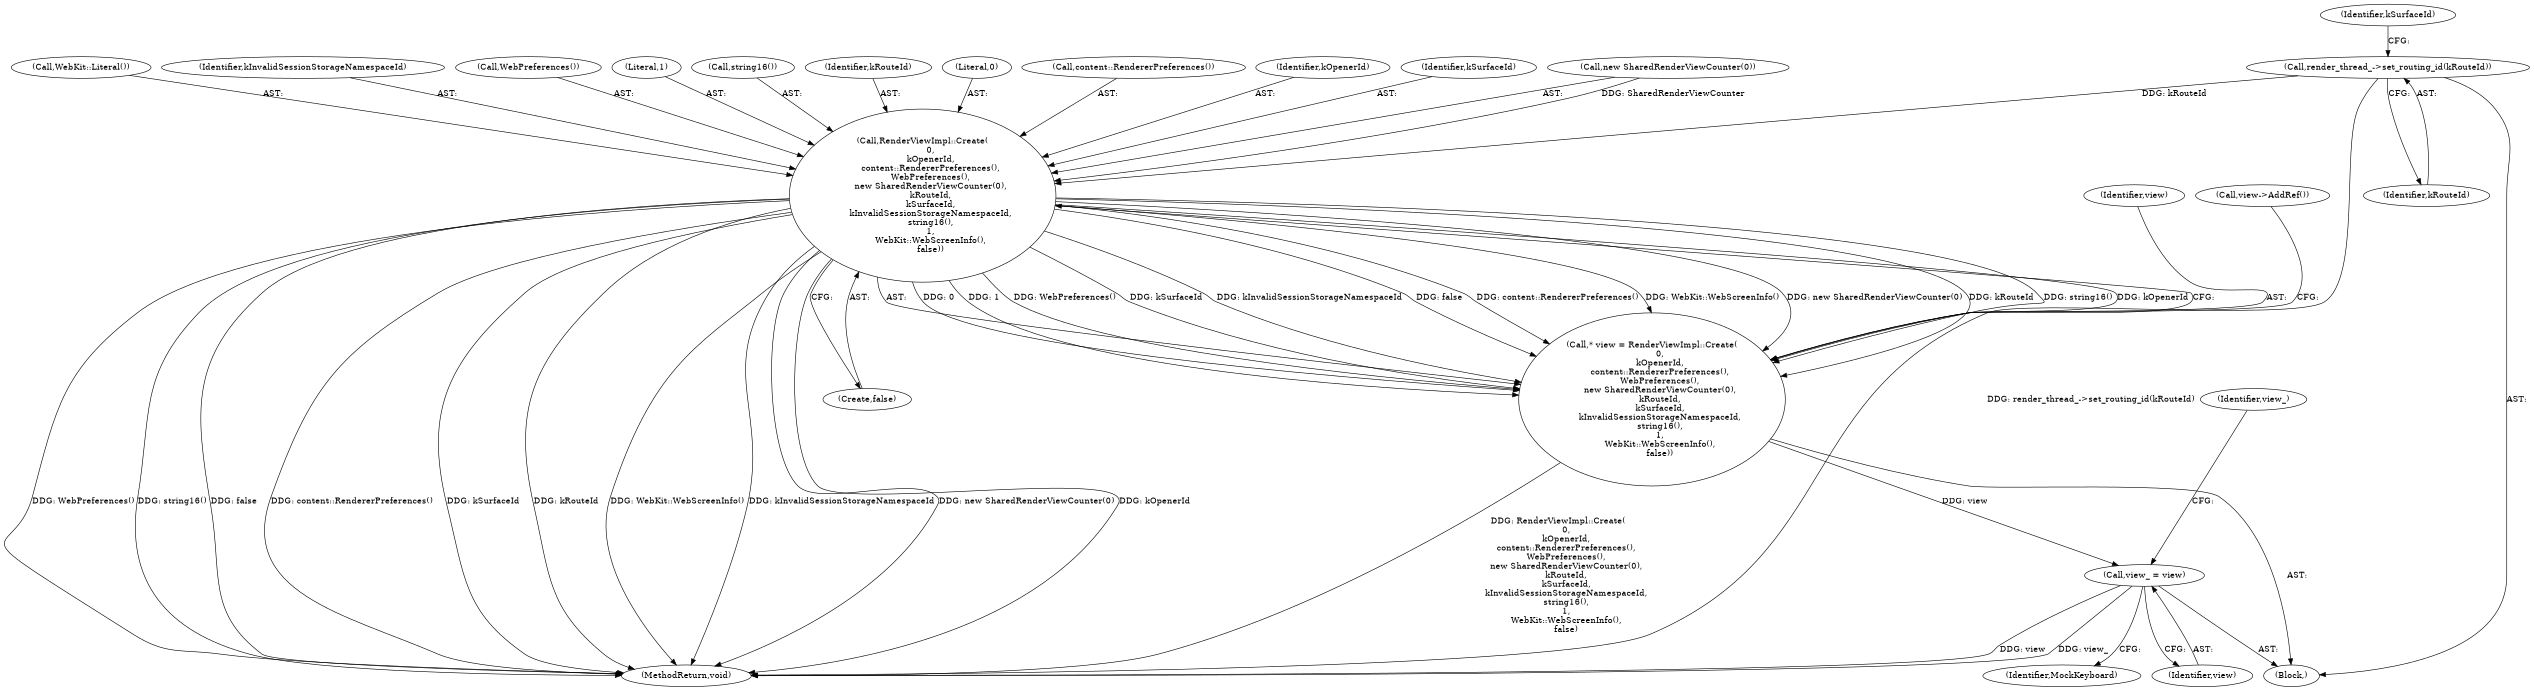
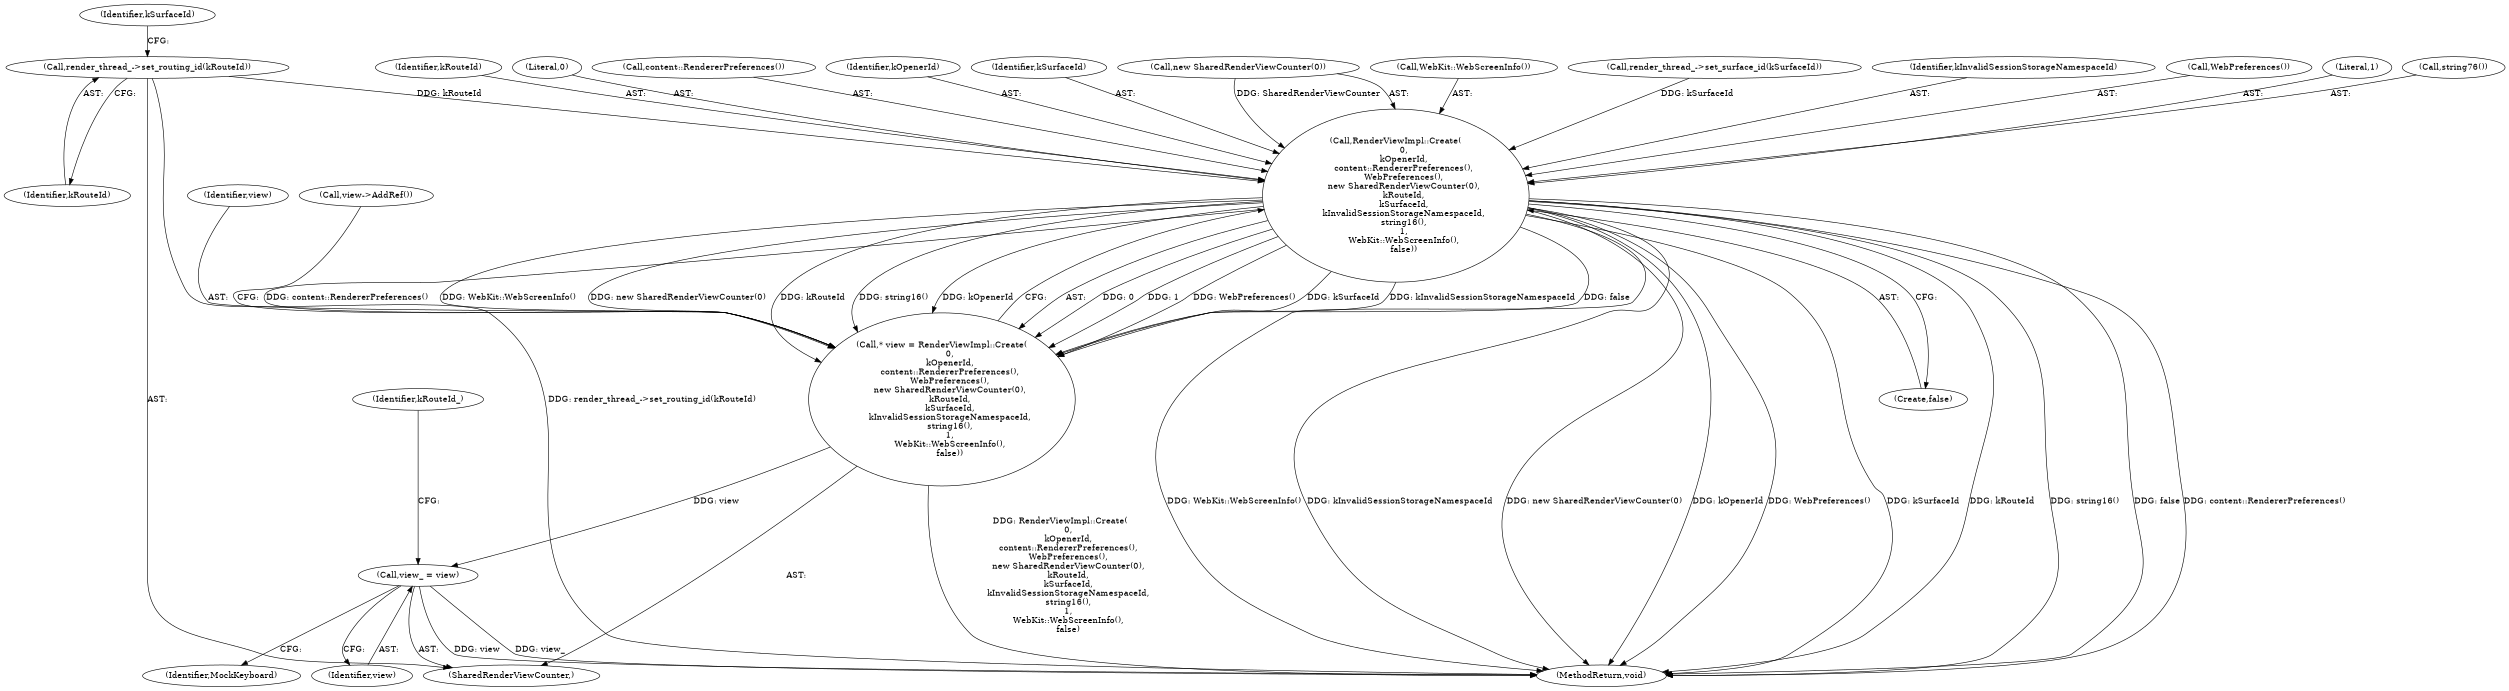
(81, 68) -> (1464, 68)
(743, 68) -> (2454, 68)
none -> (1715, 68)
(2254, 399) -> (418, 399)
(2292, 676) -> (512, 676)
